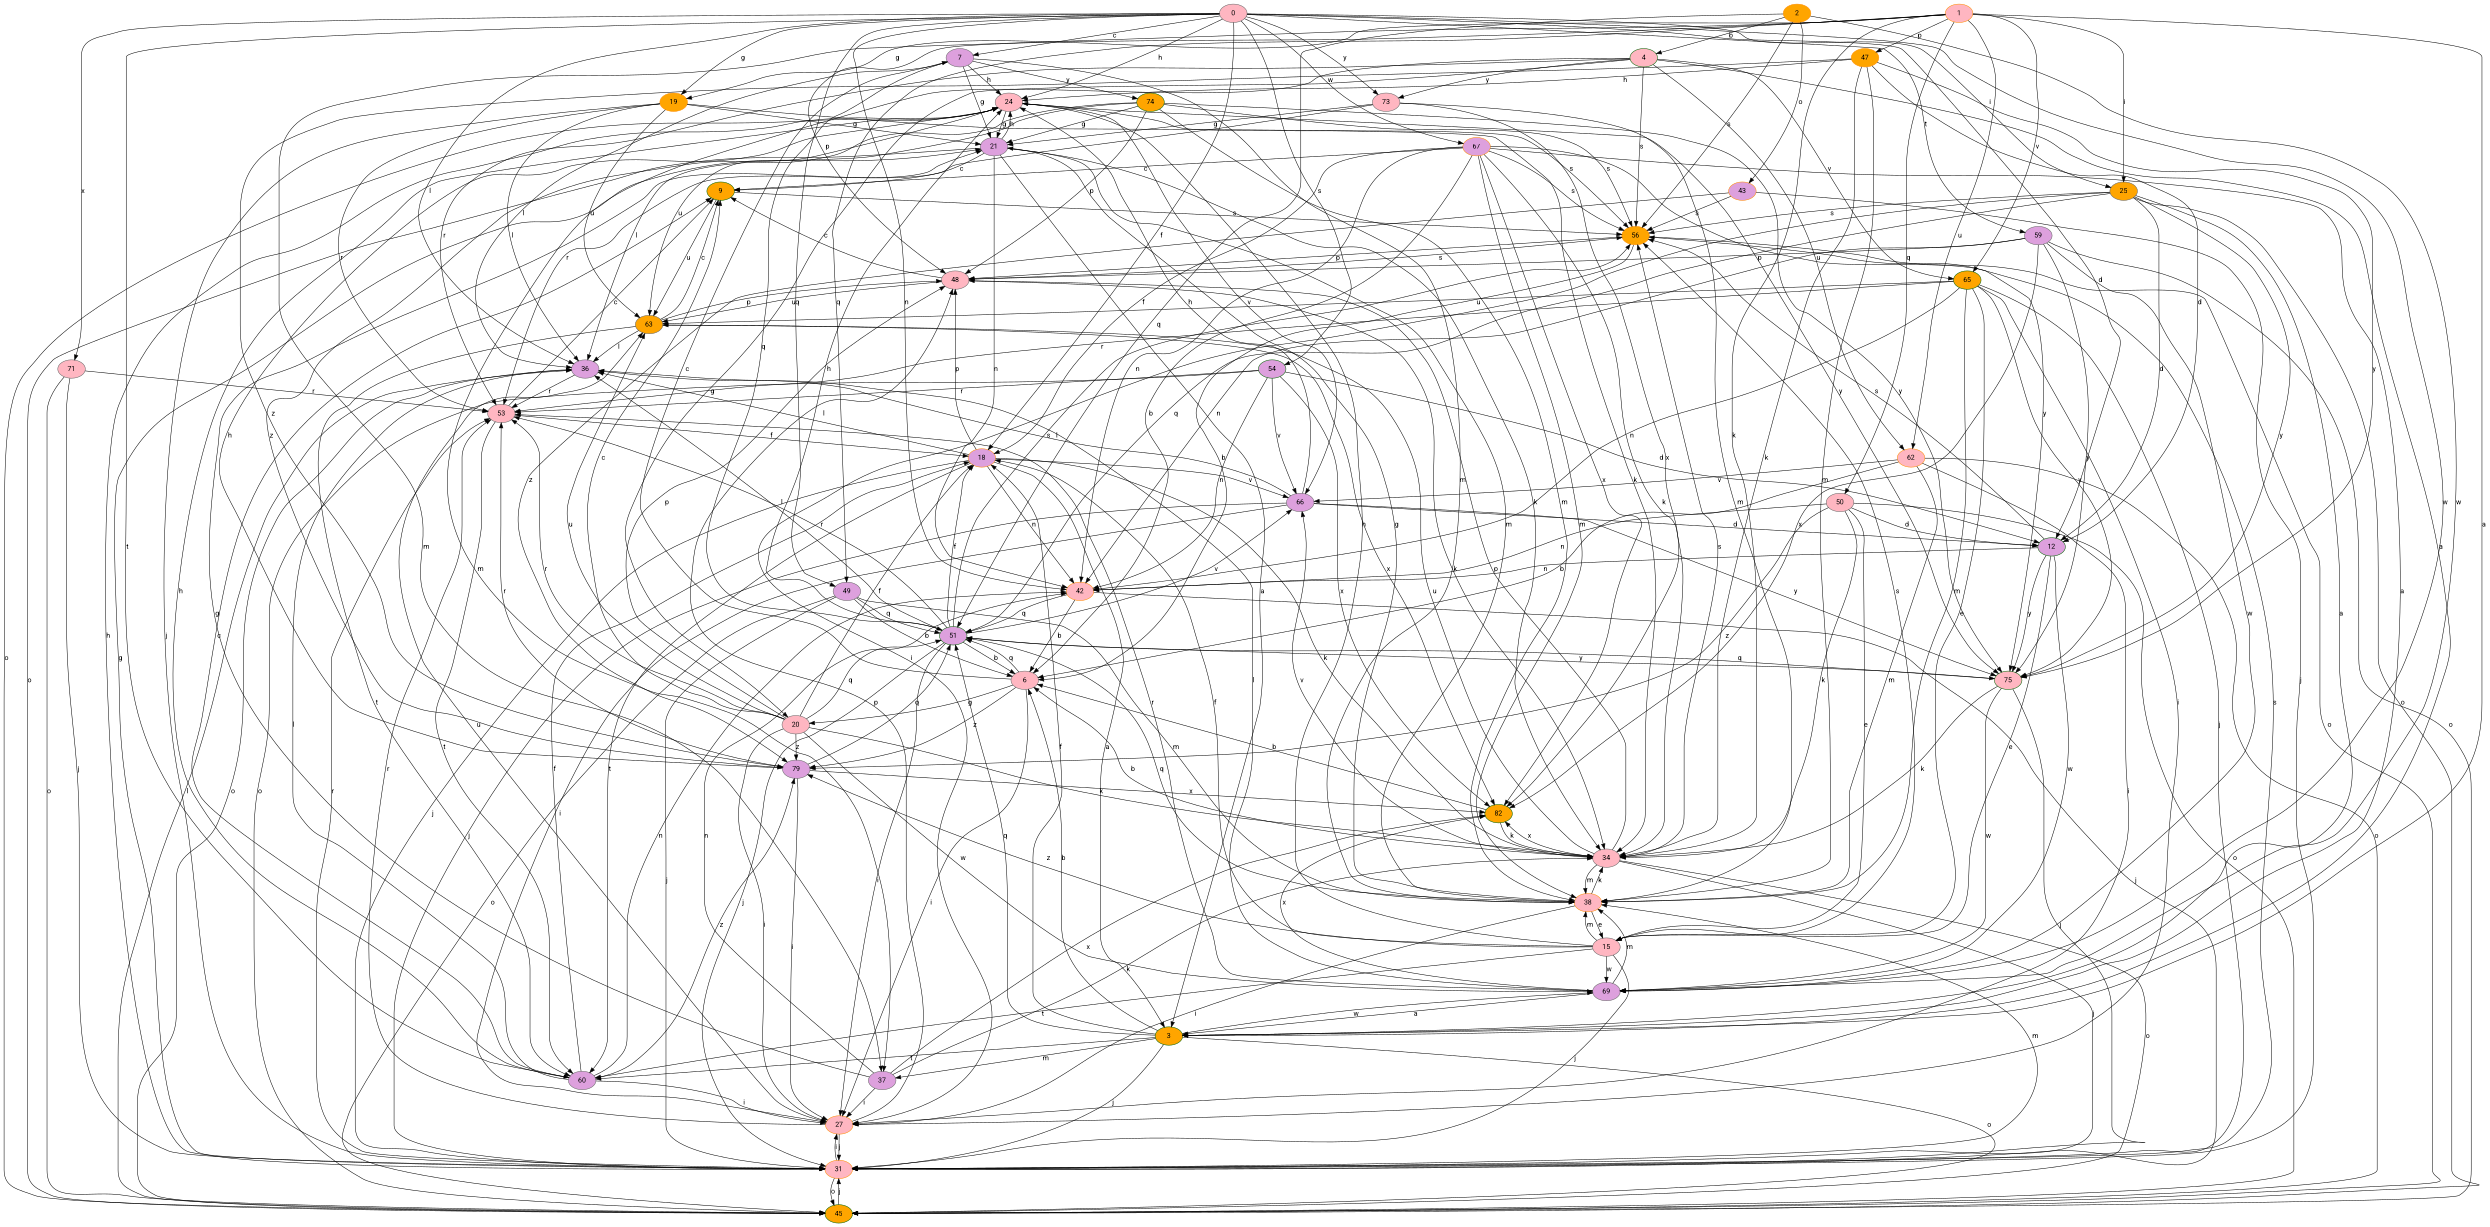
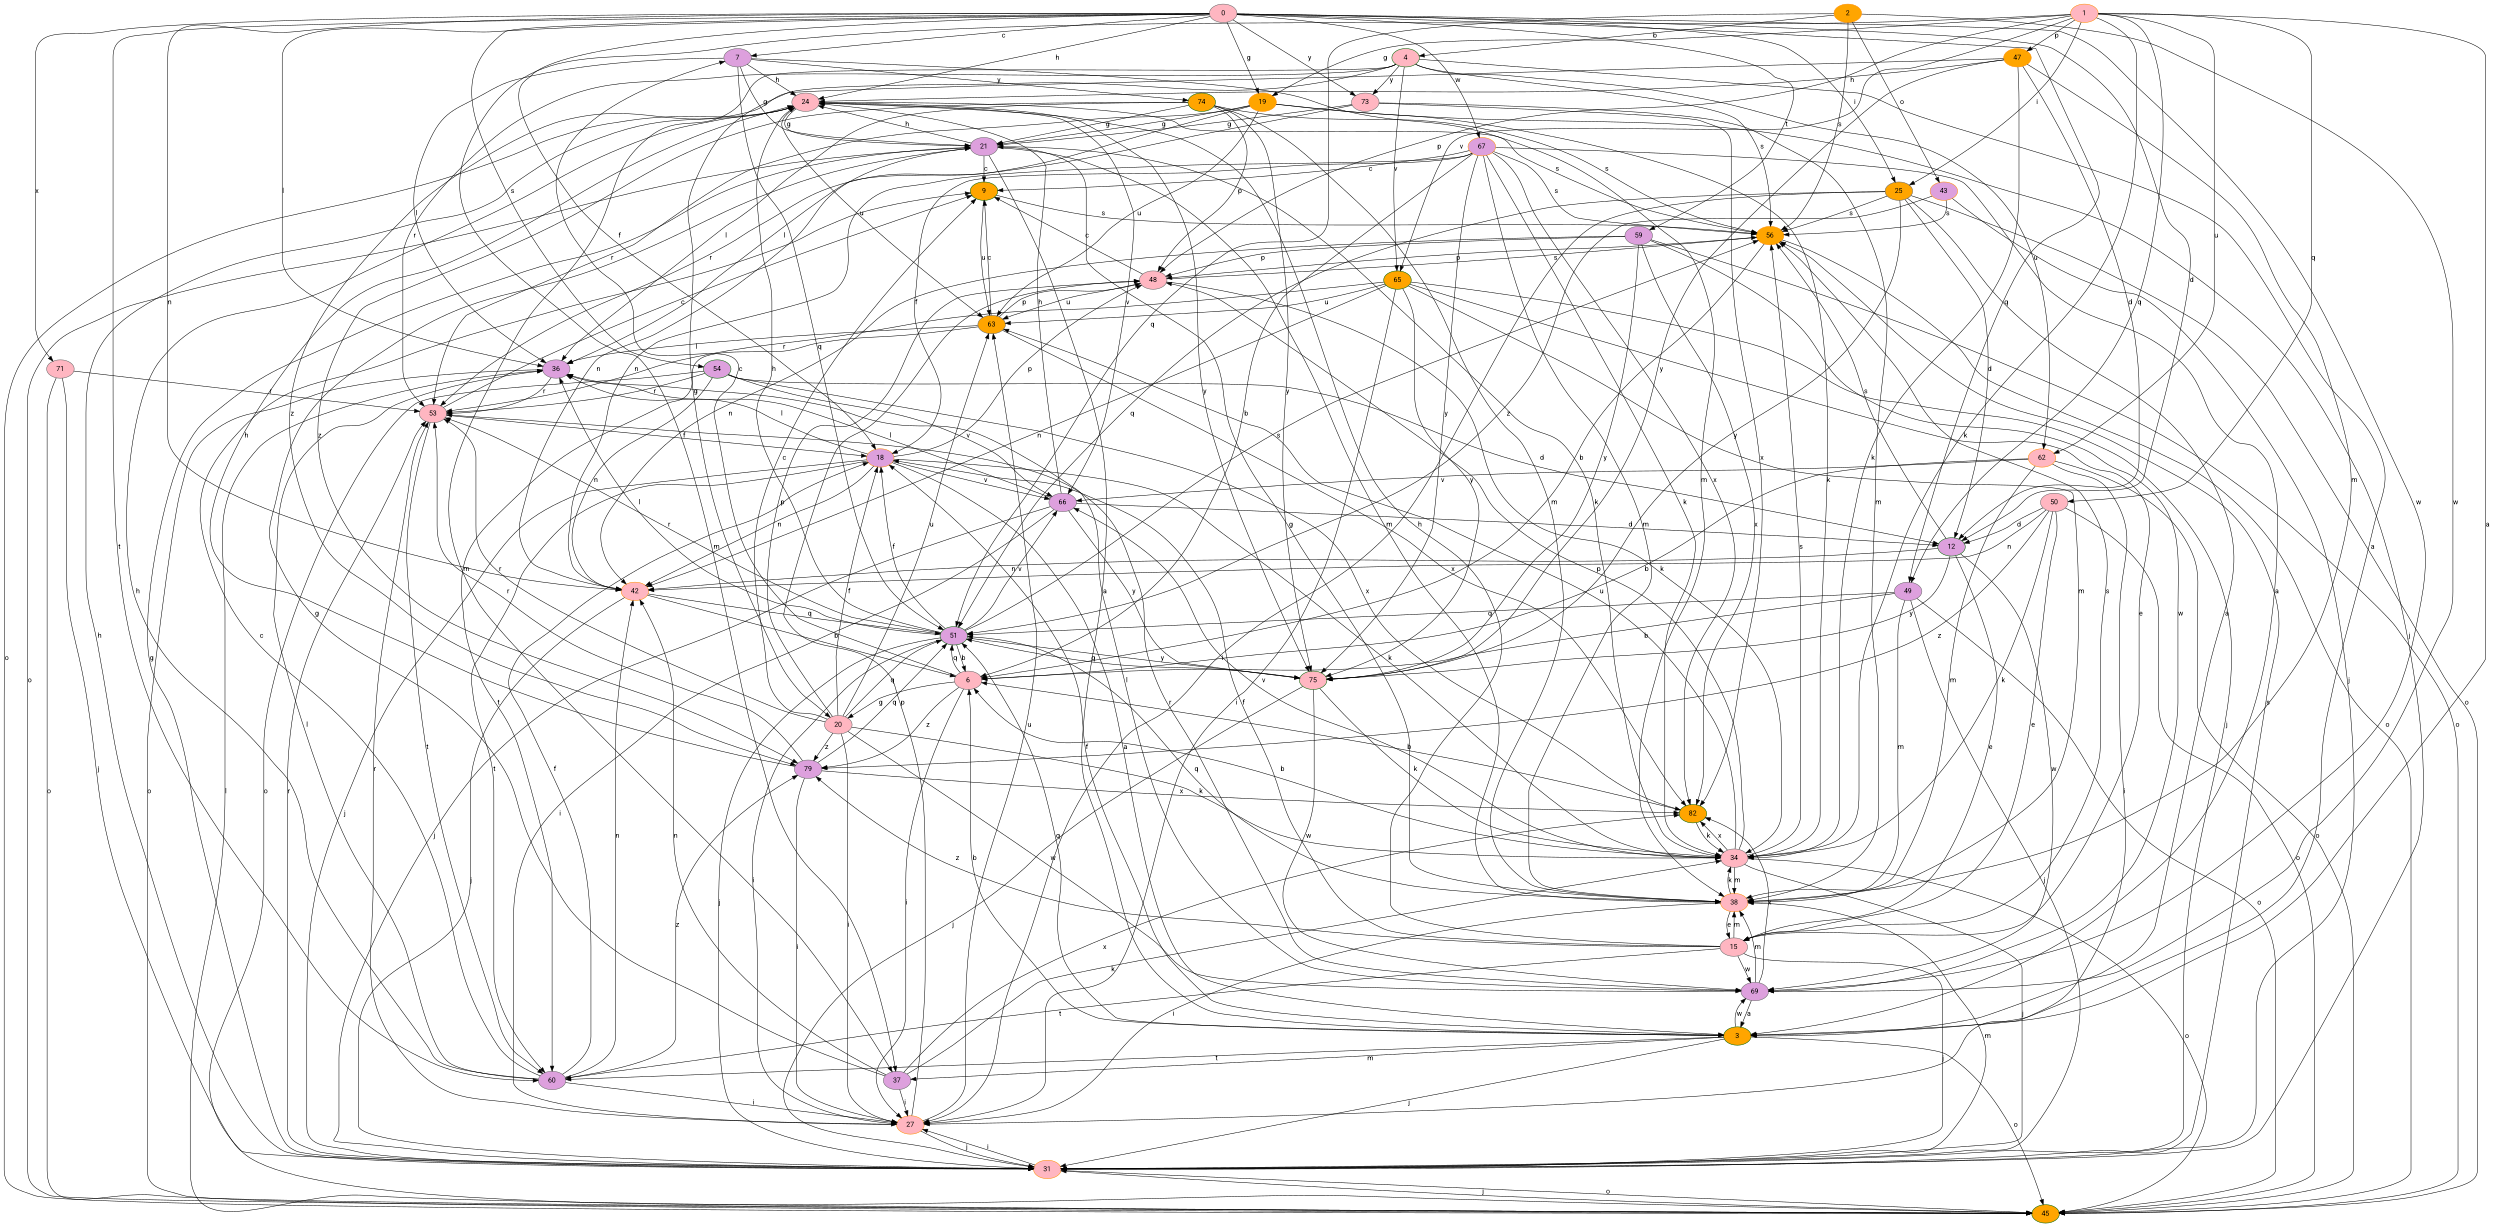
(886, 276) -> (1486, 426)
